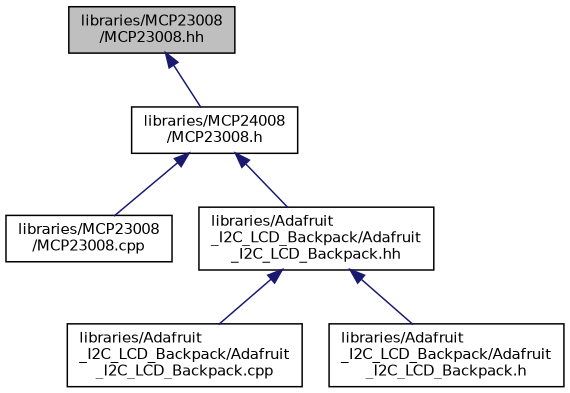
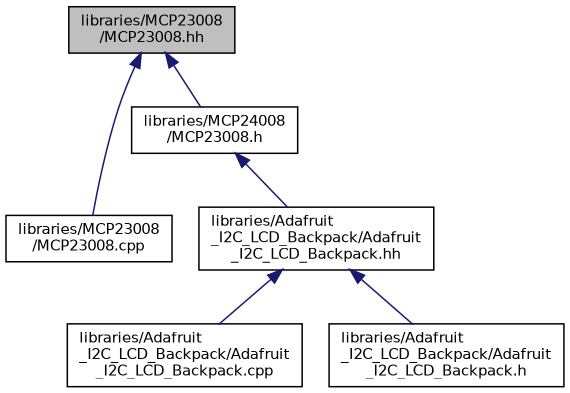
(146, 189) -> (109, 140)
